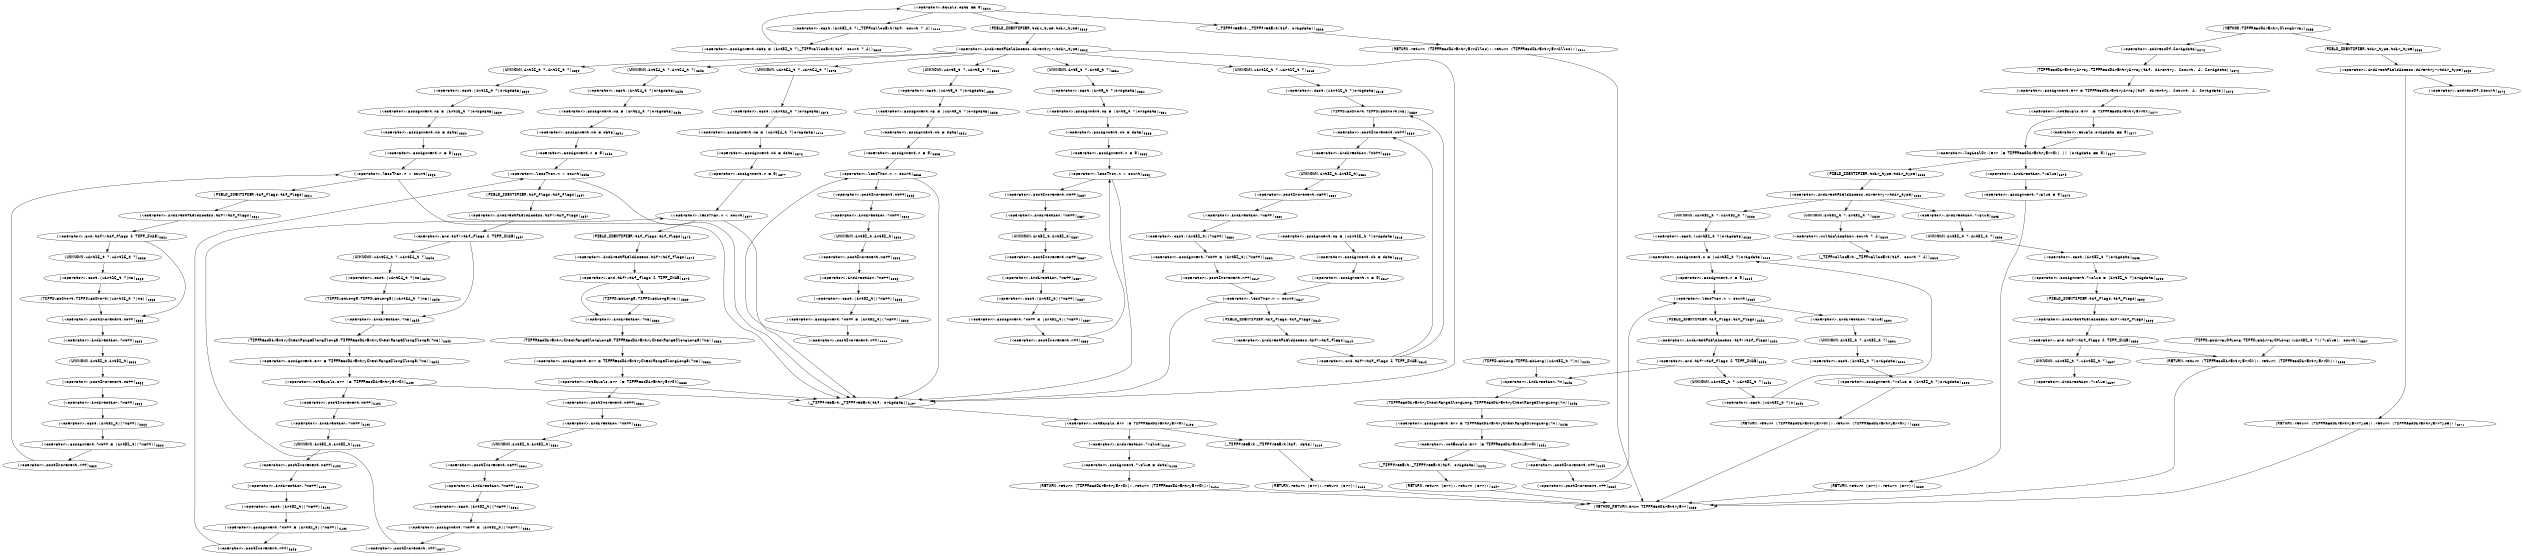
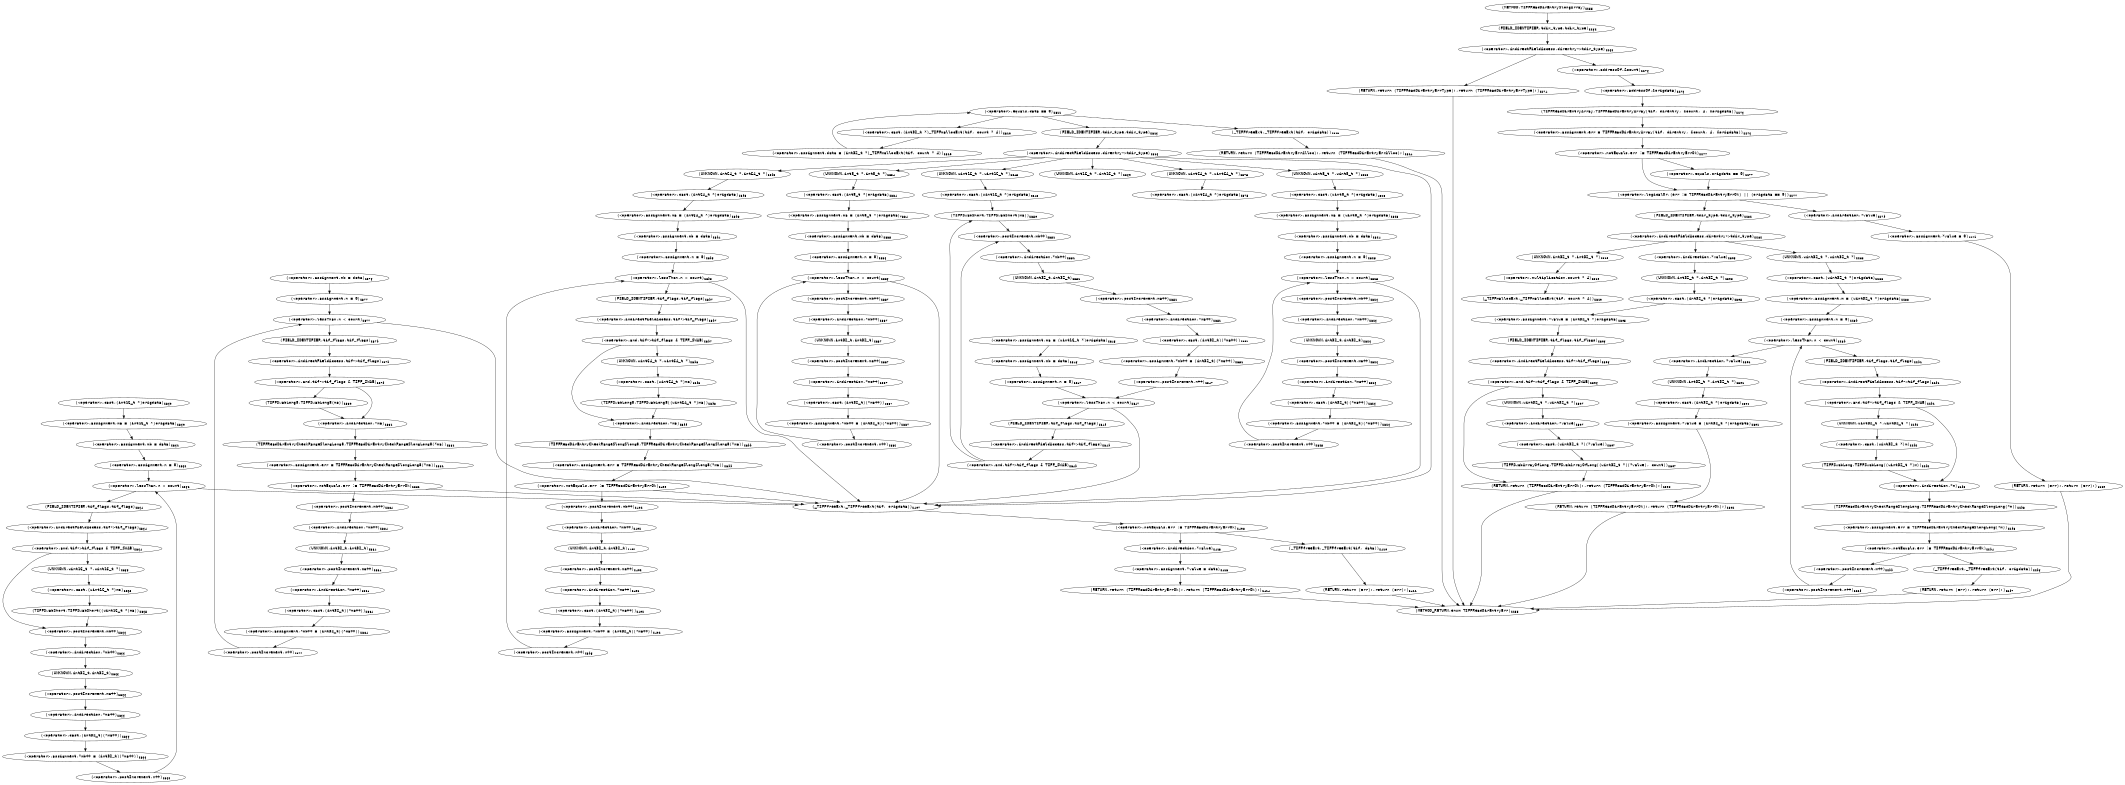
(2217, 39) -> (1625, 80)
(513, 80) -> none
(761, 133) -> none
(1931, 325) -> (1876, 454)
none -> (1566, 445)
